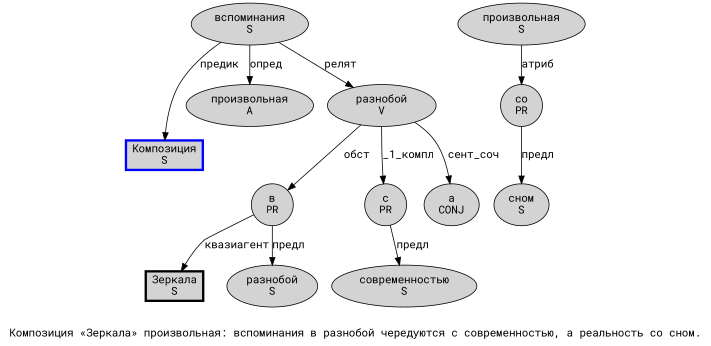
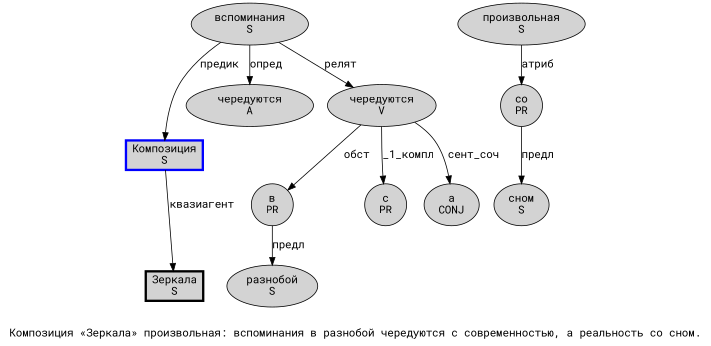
(250, 105) -> (250, 105)
(382, 105) -> (382, 105)
(215, 234) -> (169, 217)
(404, 286) -> none
